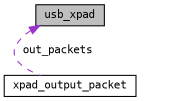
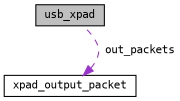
(15, 57) -> (98, 45)
